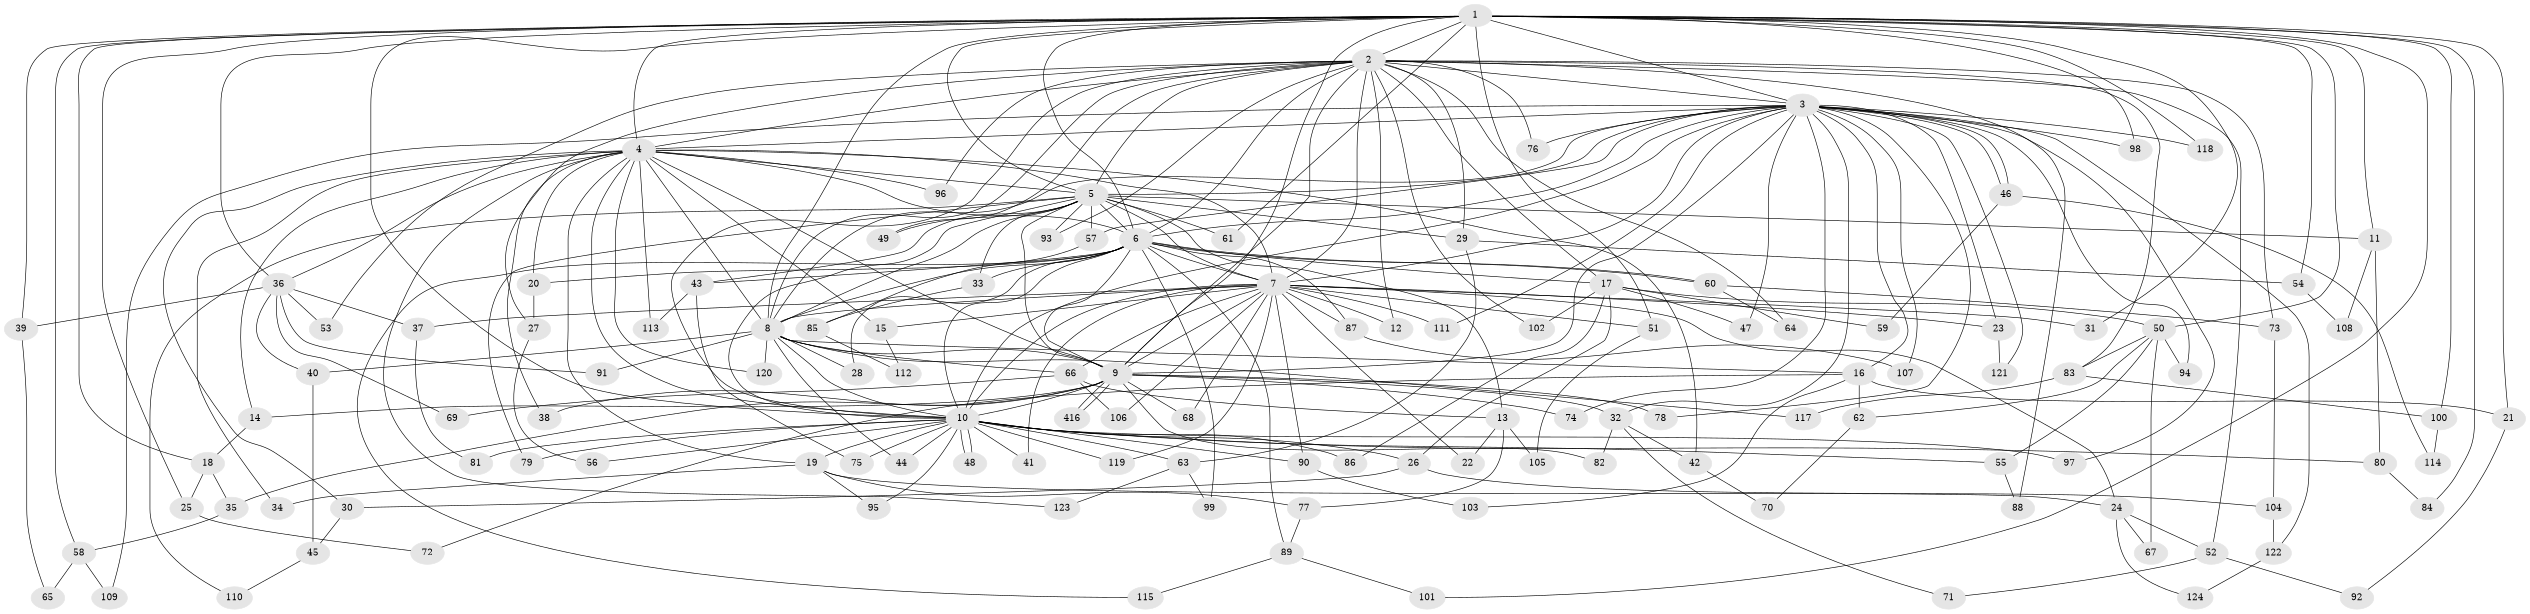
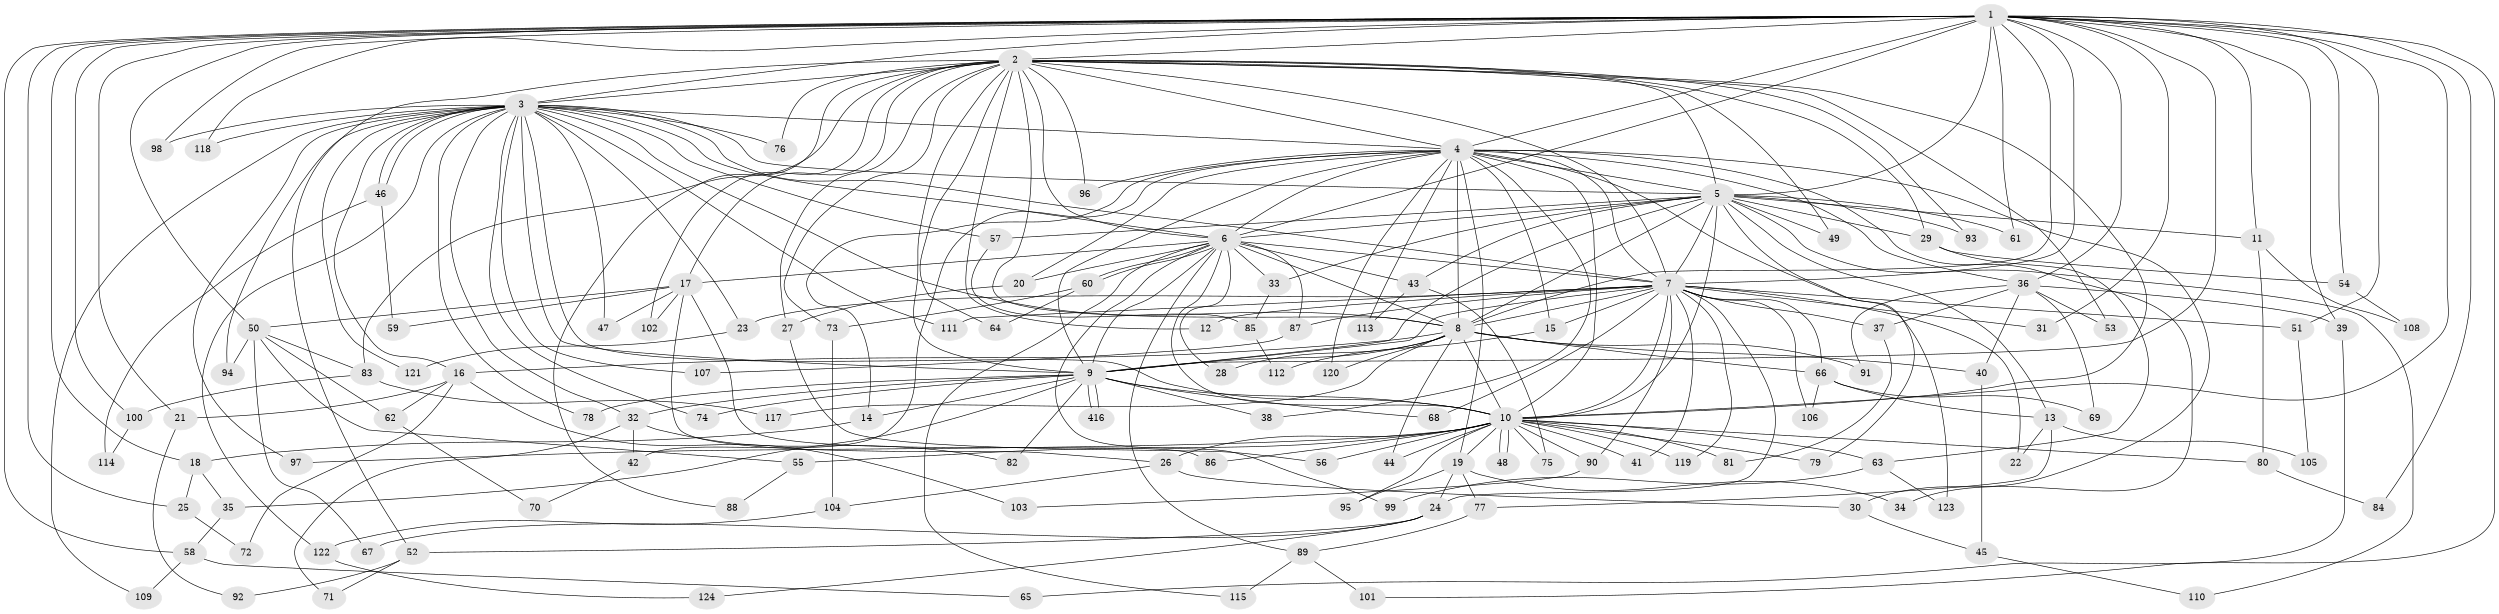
none -> (2055, 252)
